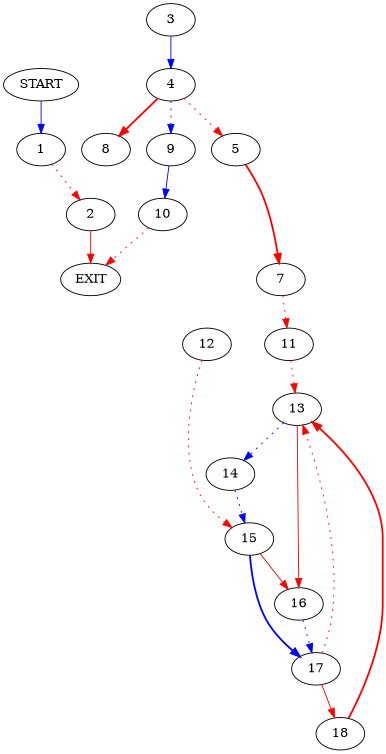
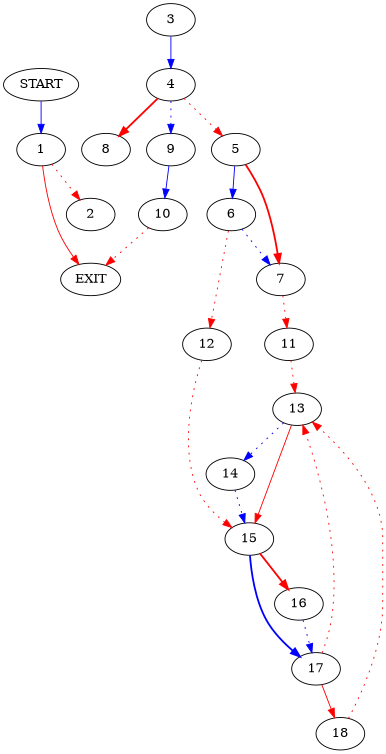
none -> (231, 215)
(91, 243) -> (52, 214)
(298, 502) -> (275, 470)
(383, 566) -> (383, 566)
(271, 568) -> (271, 568)
